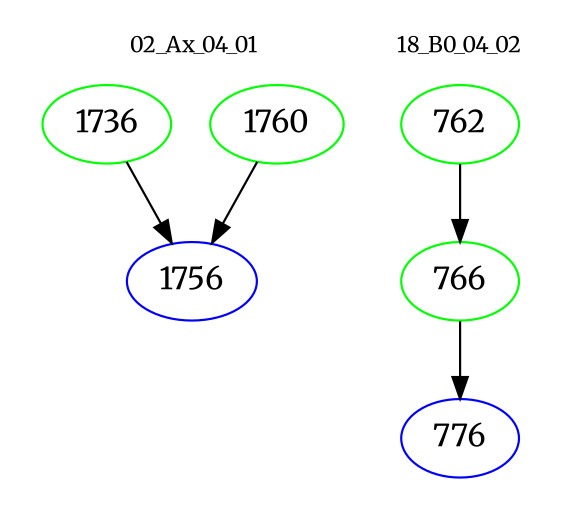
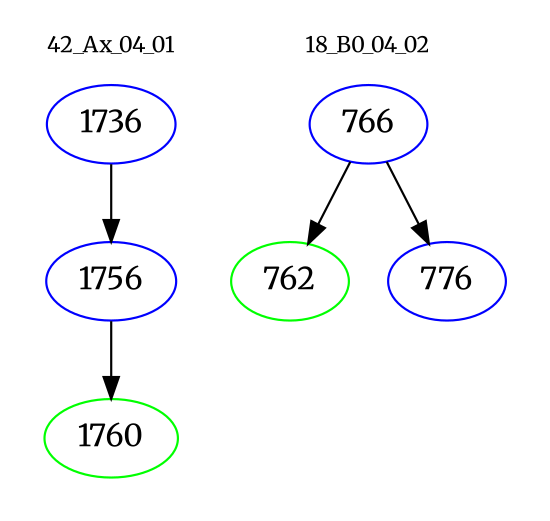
(194, 47) -> (111, 47)
(107, 124) -> (111, 124)
(460, 192) -> (334, 193)
(240, 193) -> (111, 349)
(460, 281) -> (369, 124)
